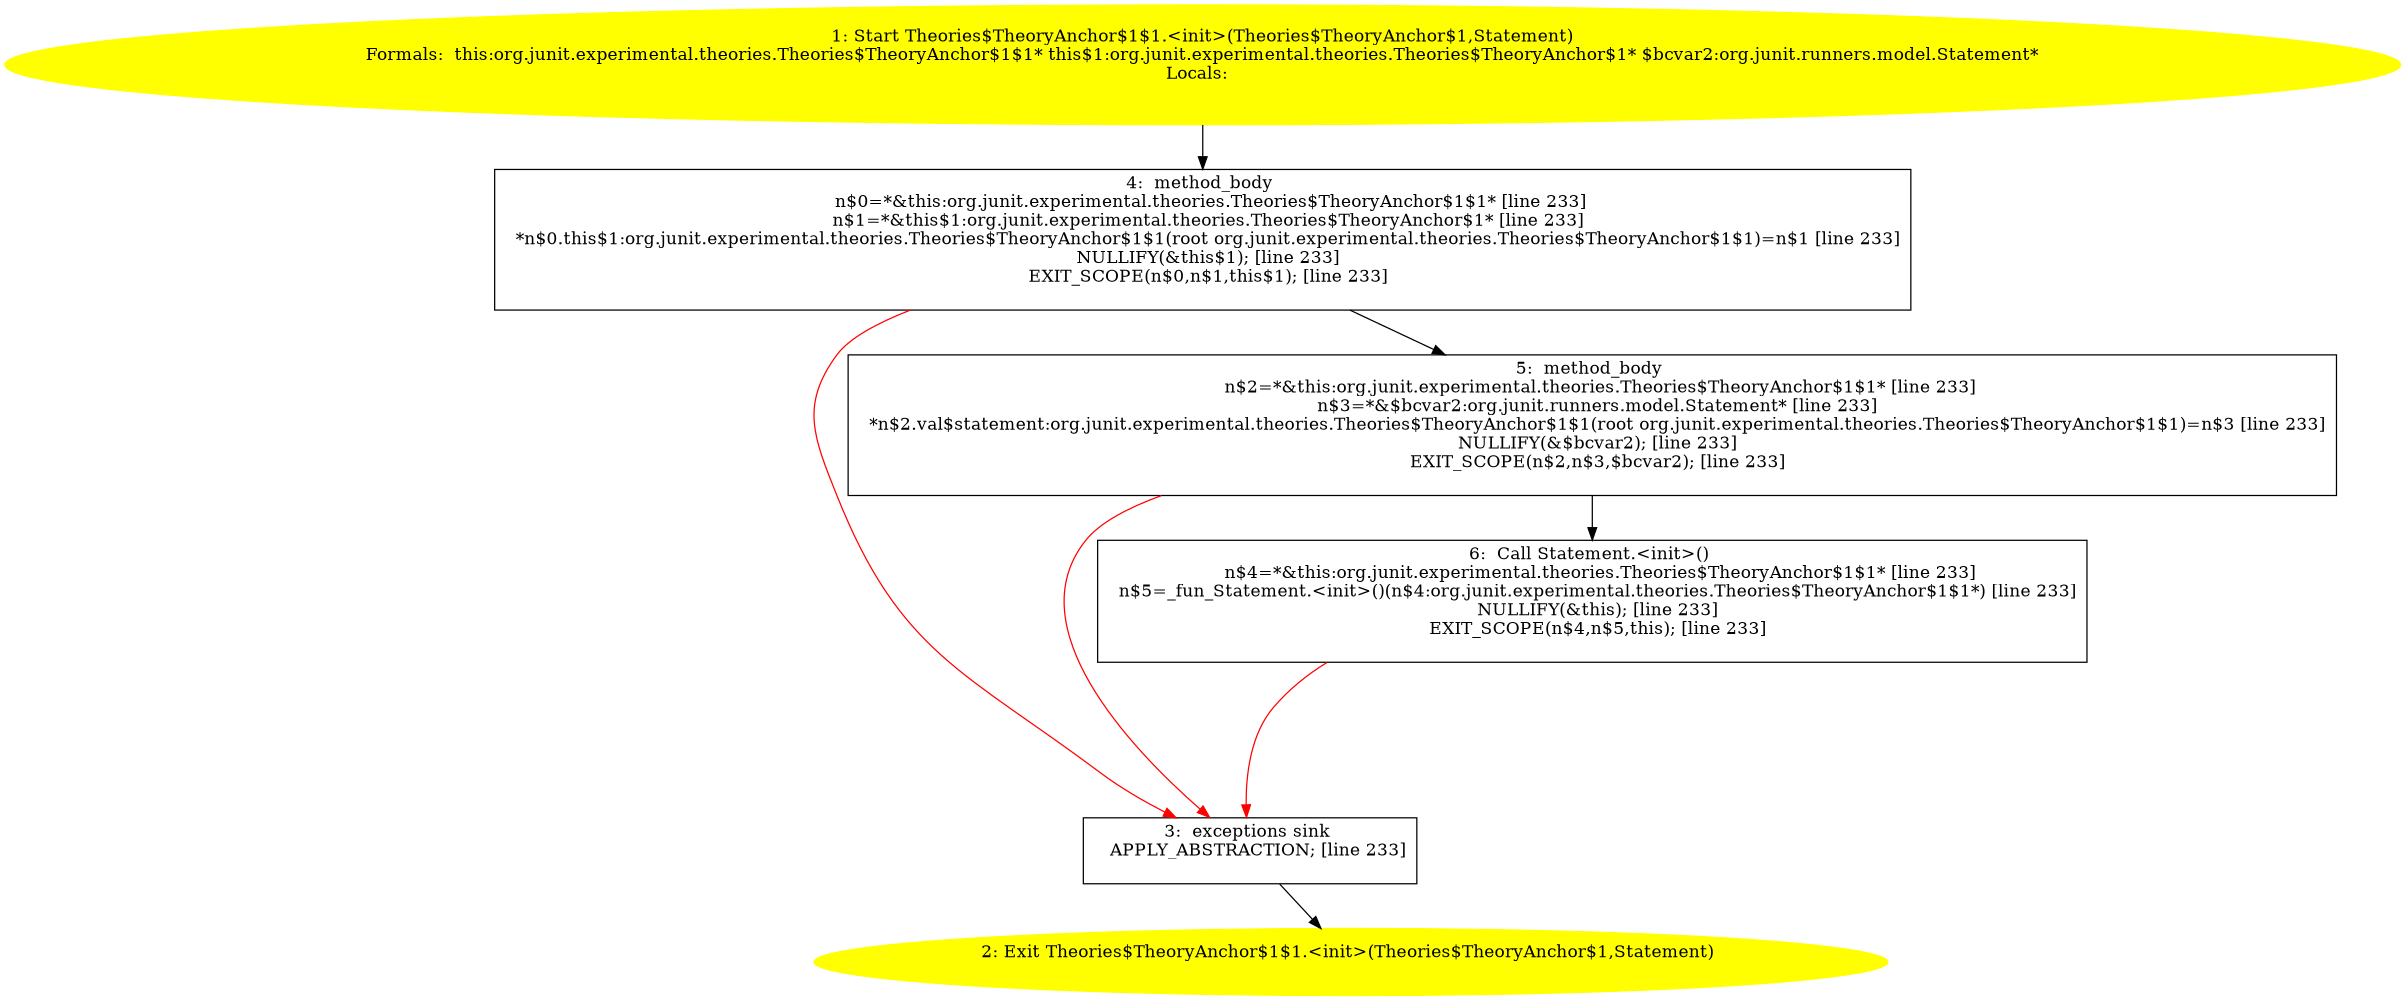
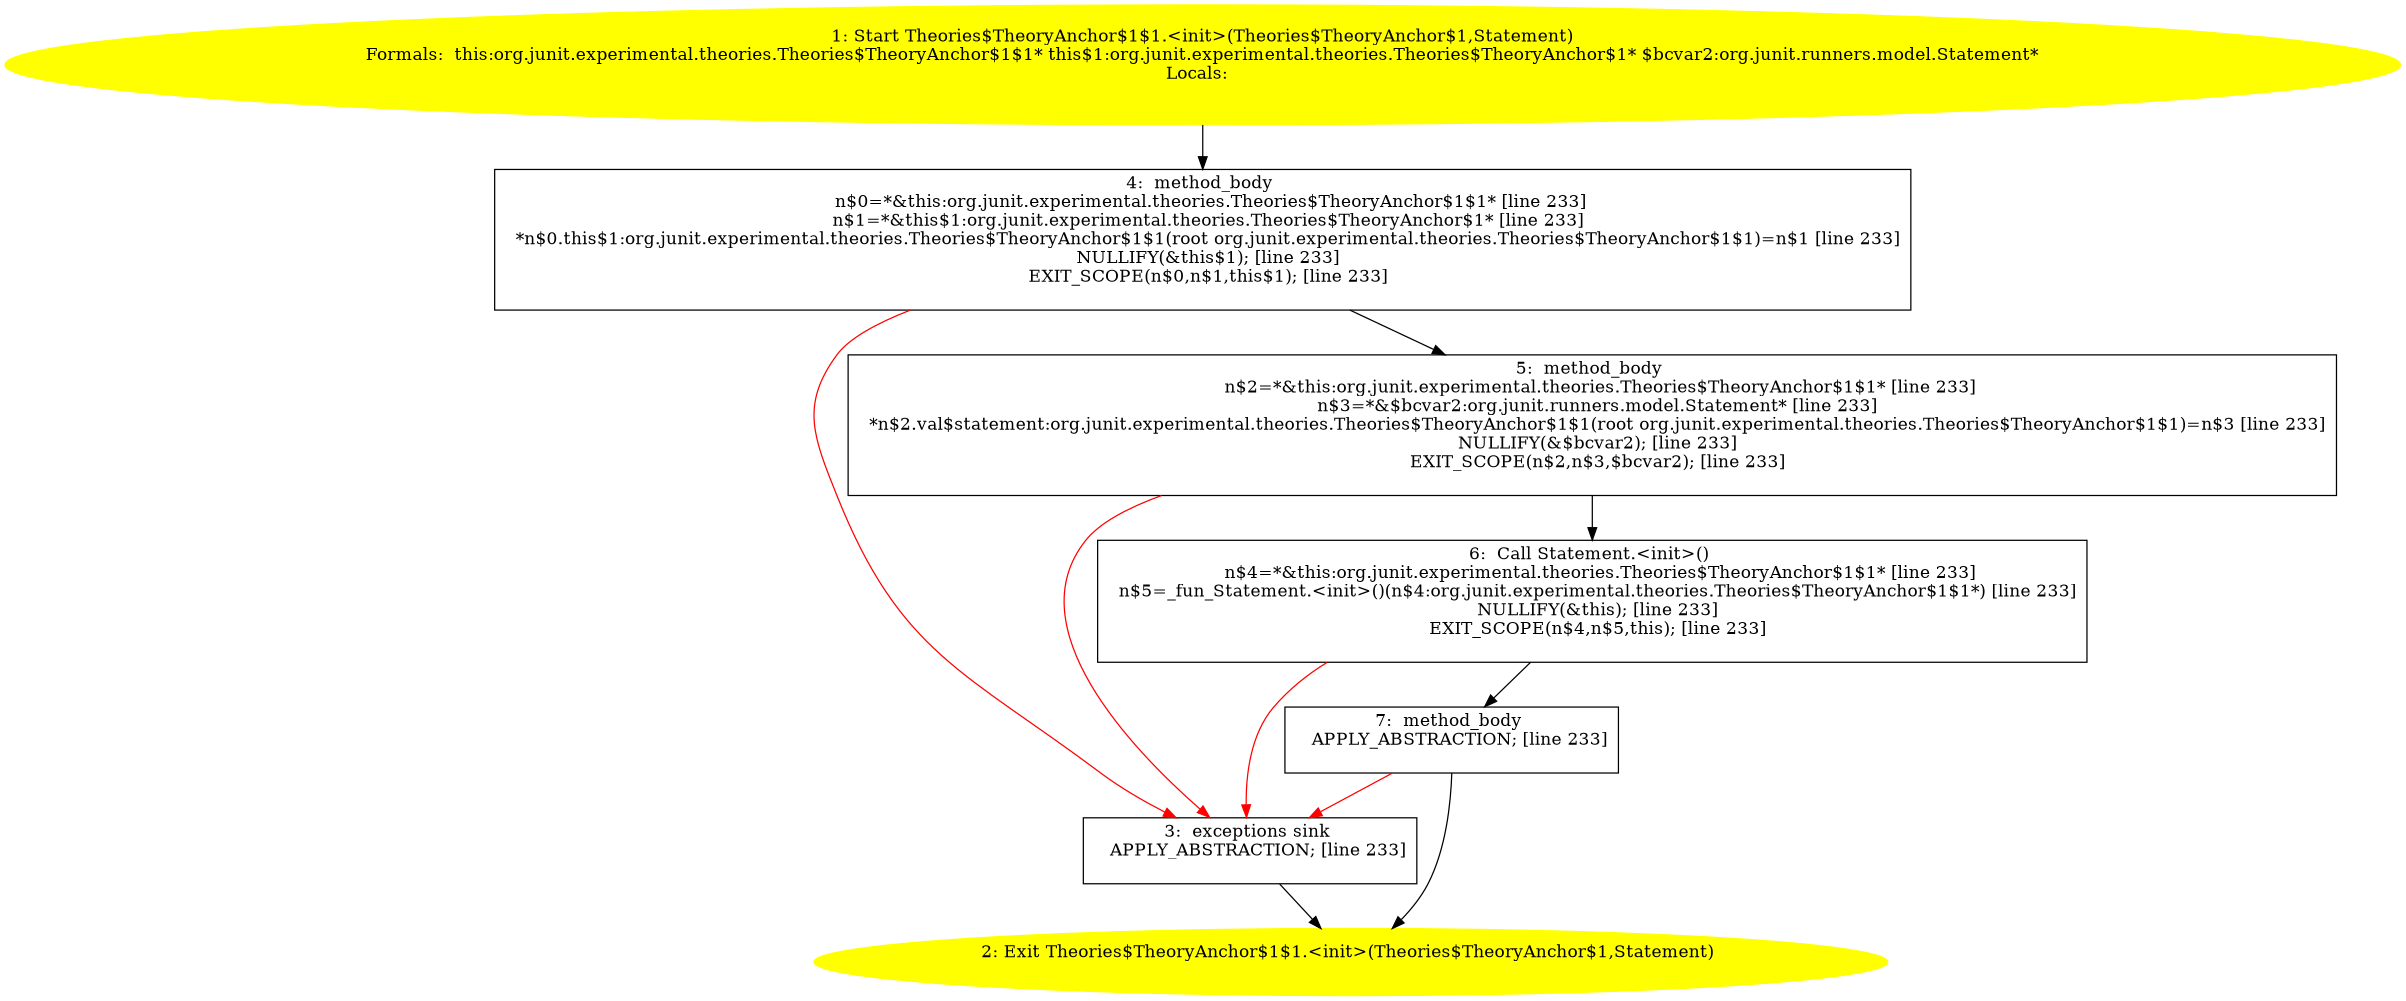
none -> (1452, 740)
